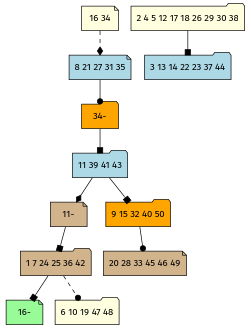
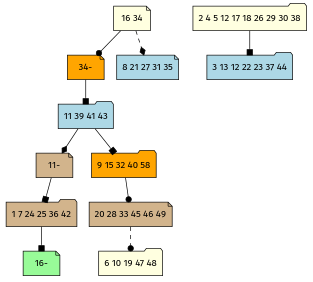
(188, 67) -> (250, 67)
(100, 89) -> (111, 41)
(100, 116) -> (86, 67)
(138, 214) -> (124, 165)
(70, 286) -> (131, 236)
